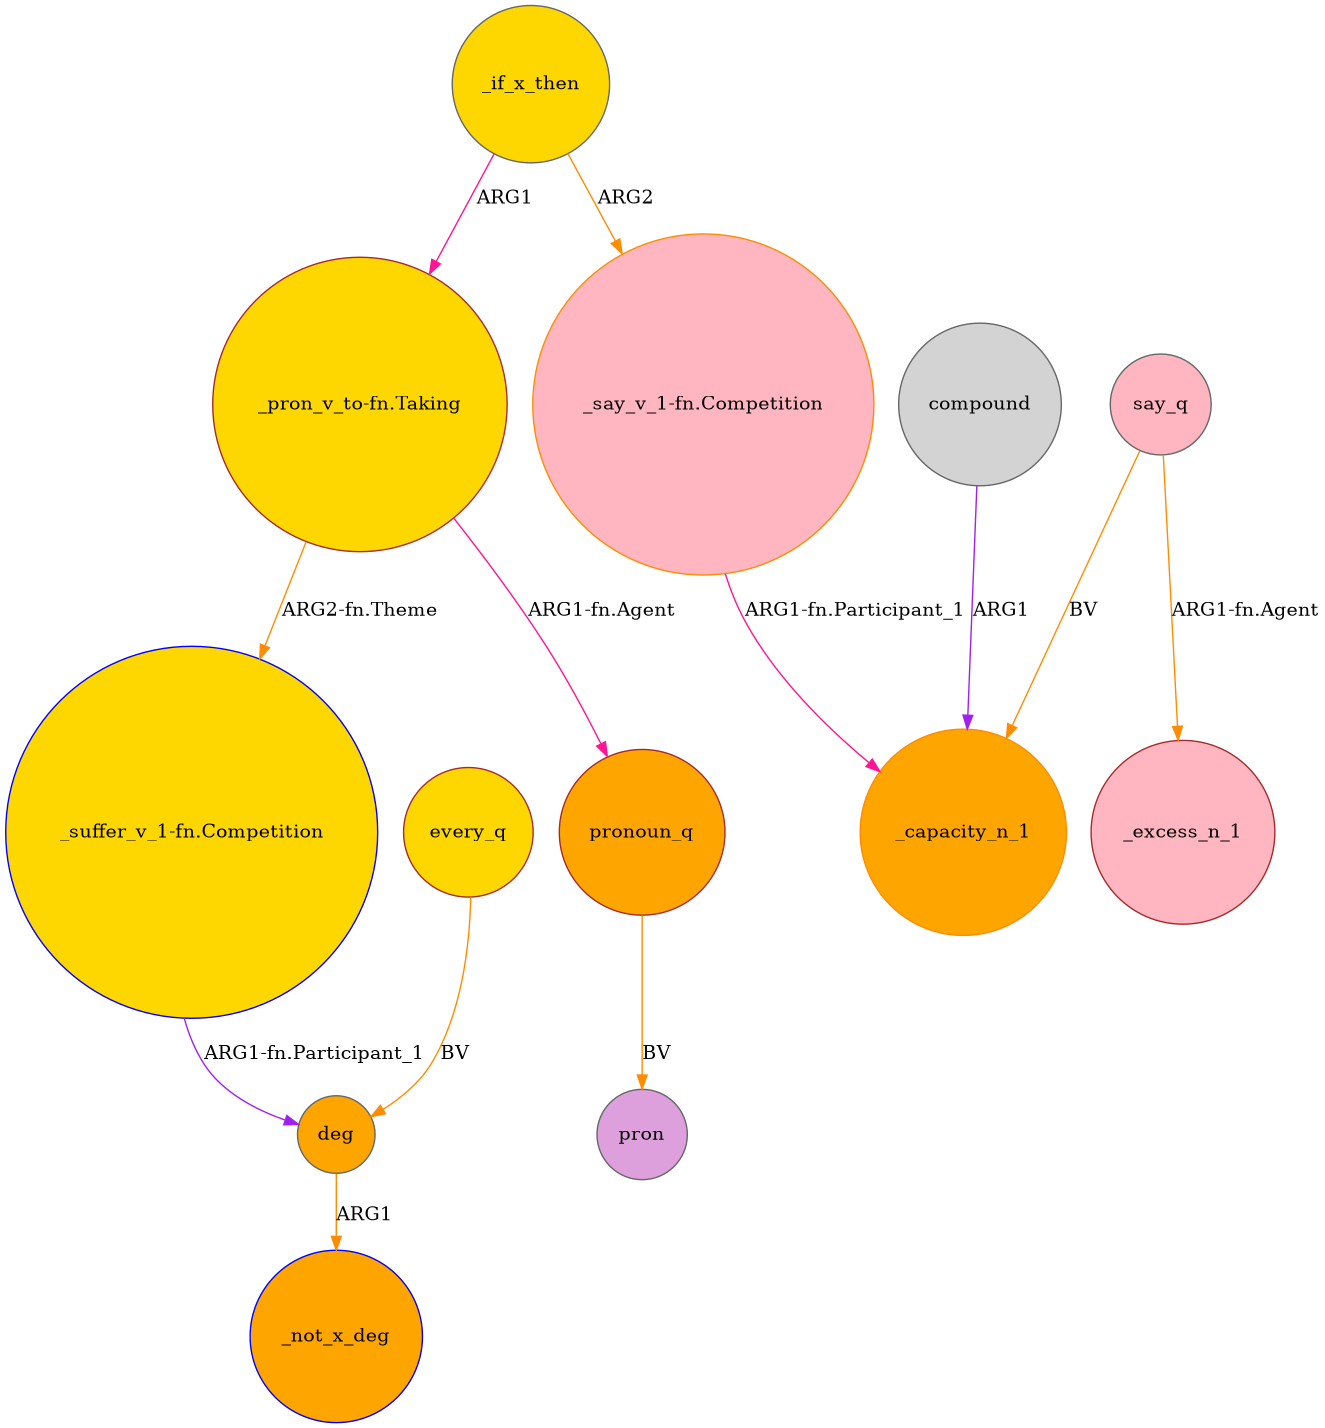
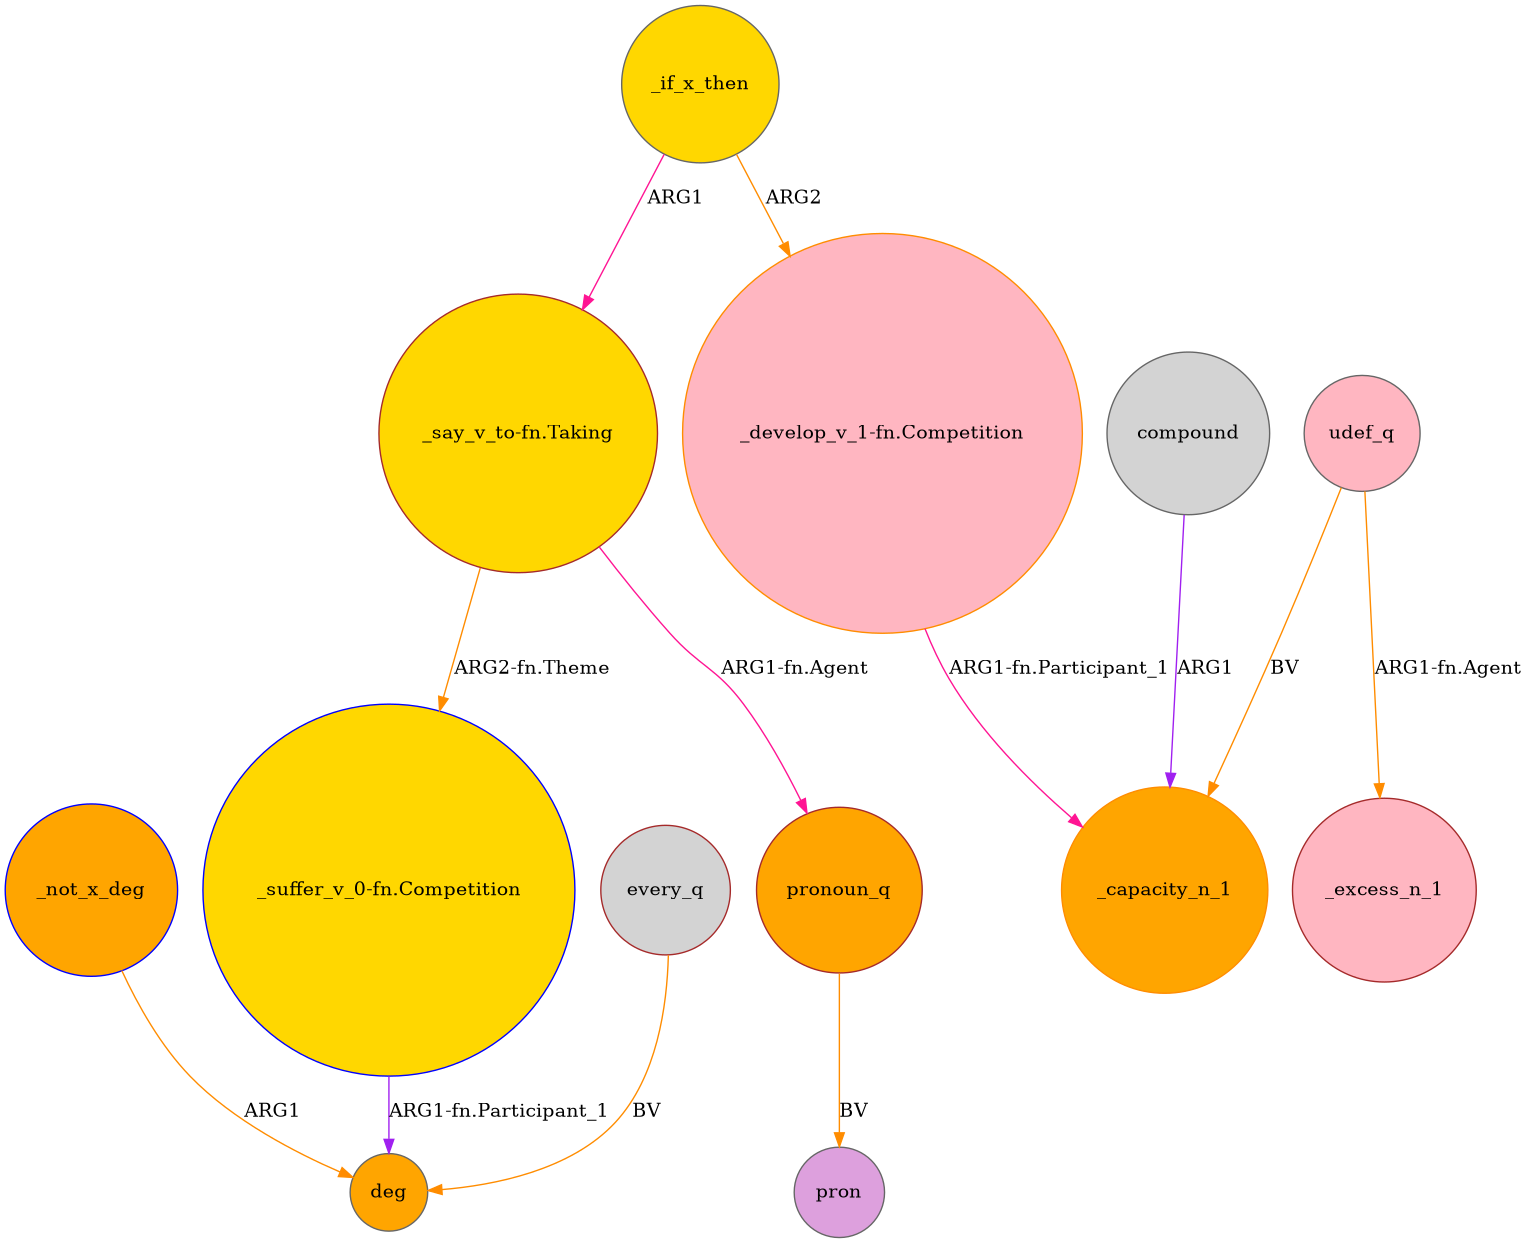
(360, 404) -> (518, 433)
(703, 404) -> (882, 433)
(1161, 404) -> (1362, 433)
(192, 832) -> (389, 890)
(468, 832) -> (666, 890)
(336, 1205) -> (209, 1094)
